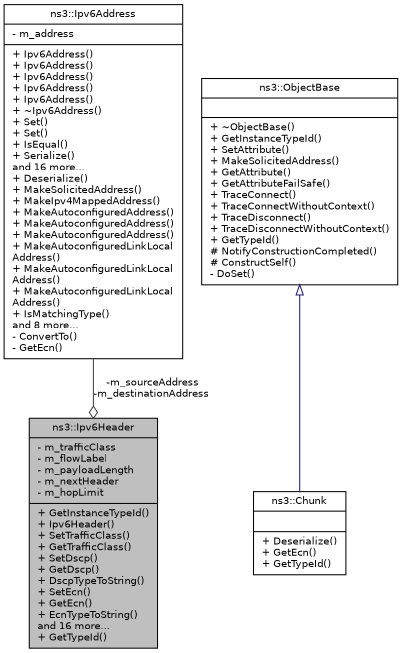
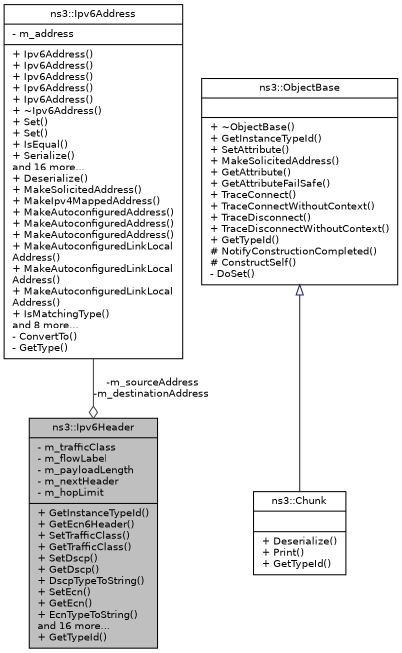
(37, 348) -> (41, 348)
(76, 524) -> (86, 524)
(289, 553) -> (283, 553)
